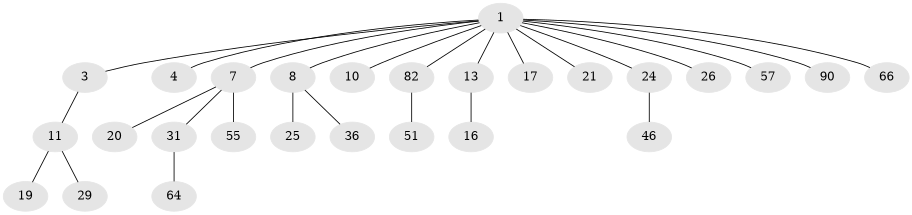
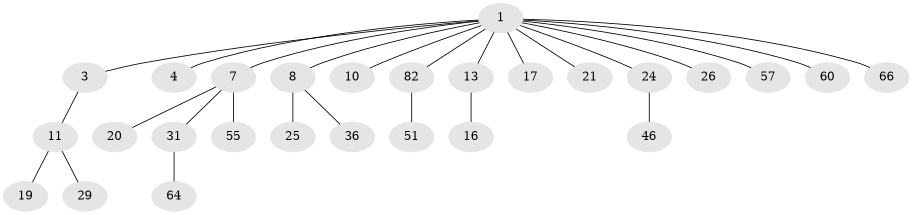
(827, 78) -> (827, 78)
